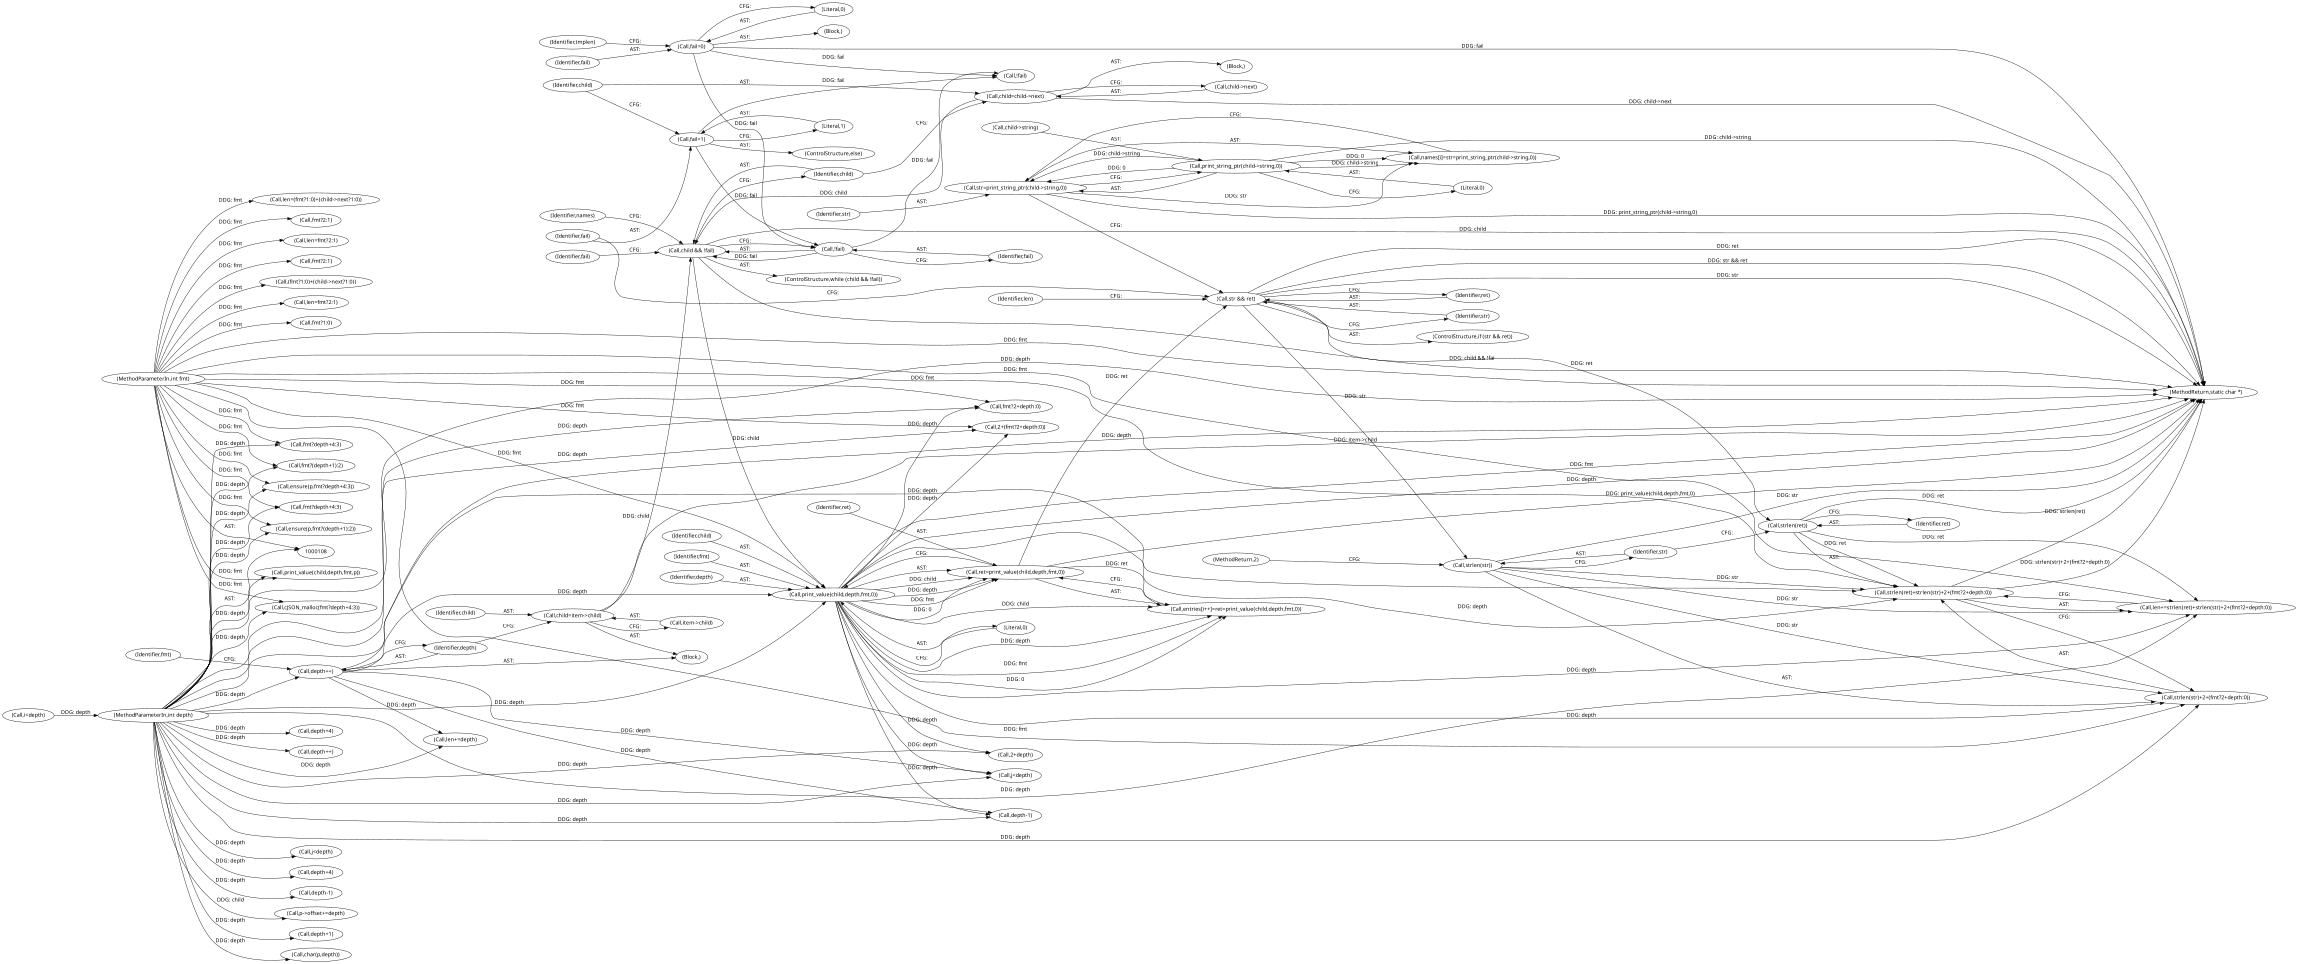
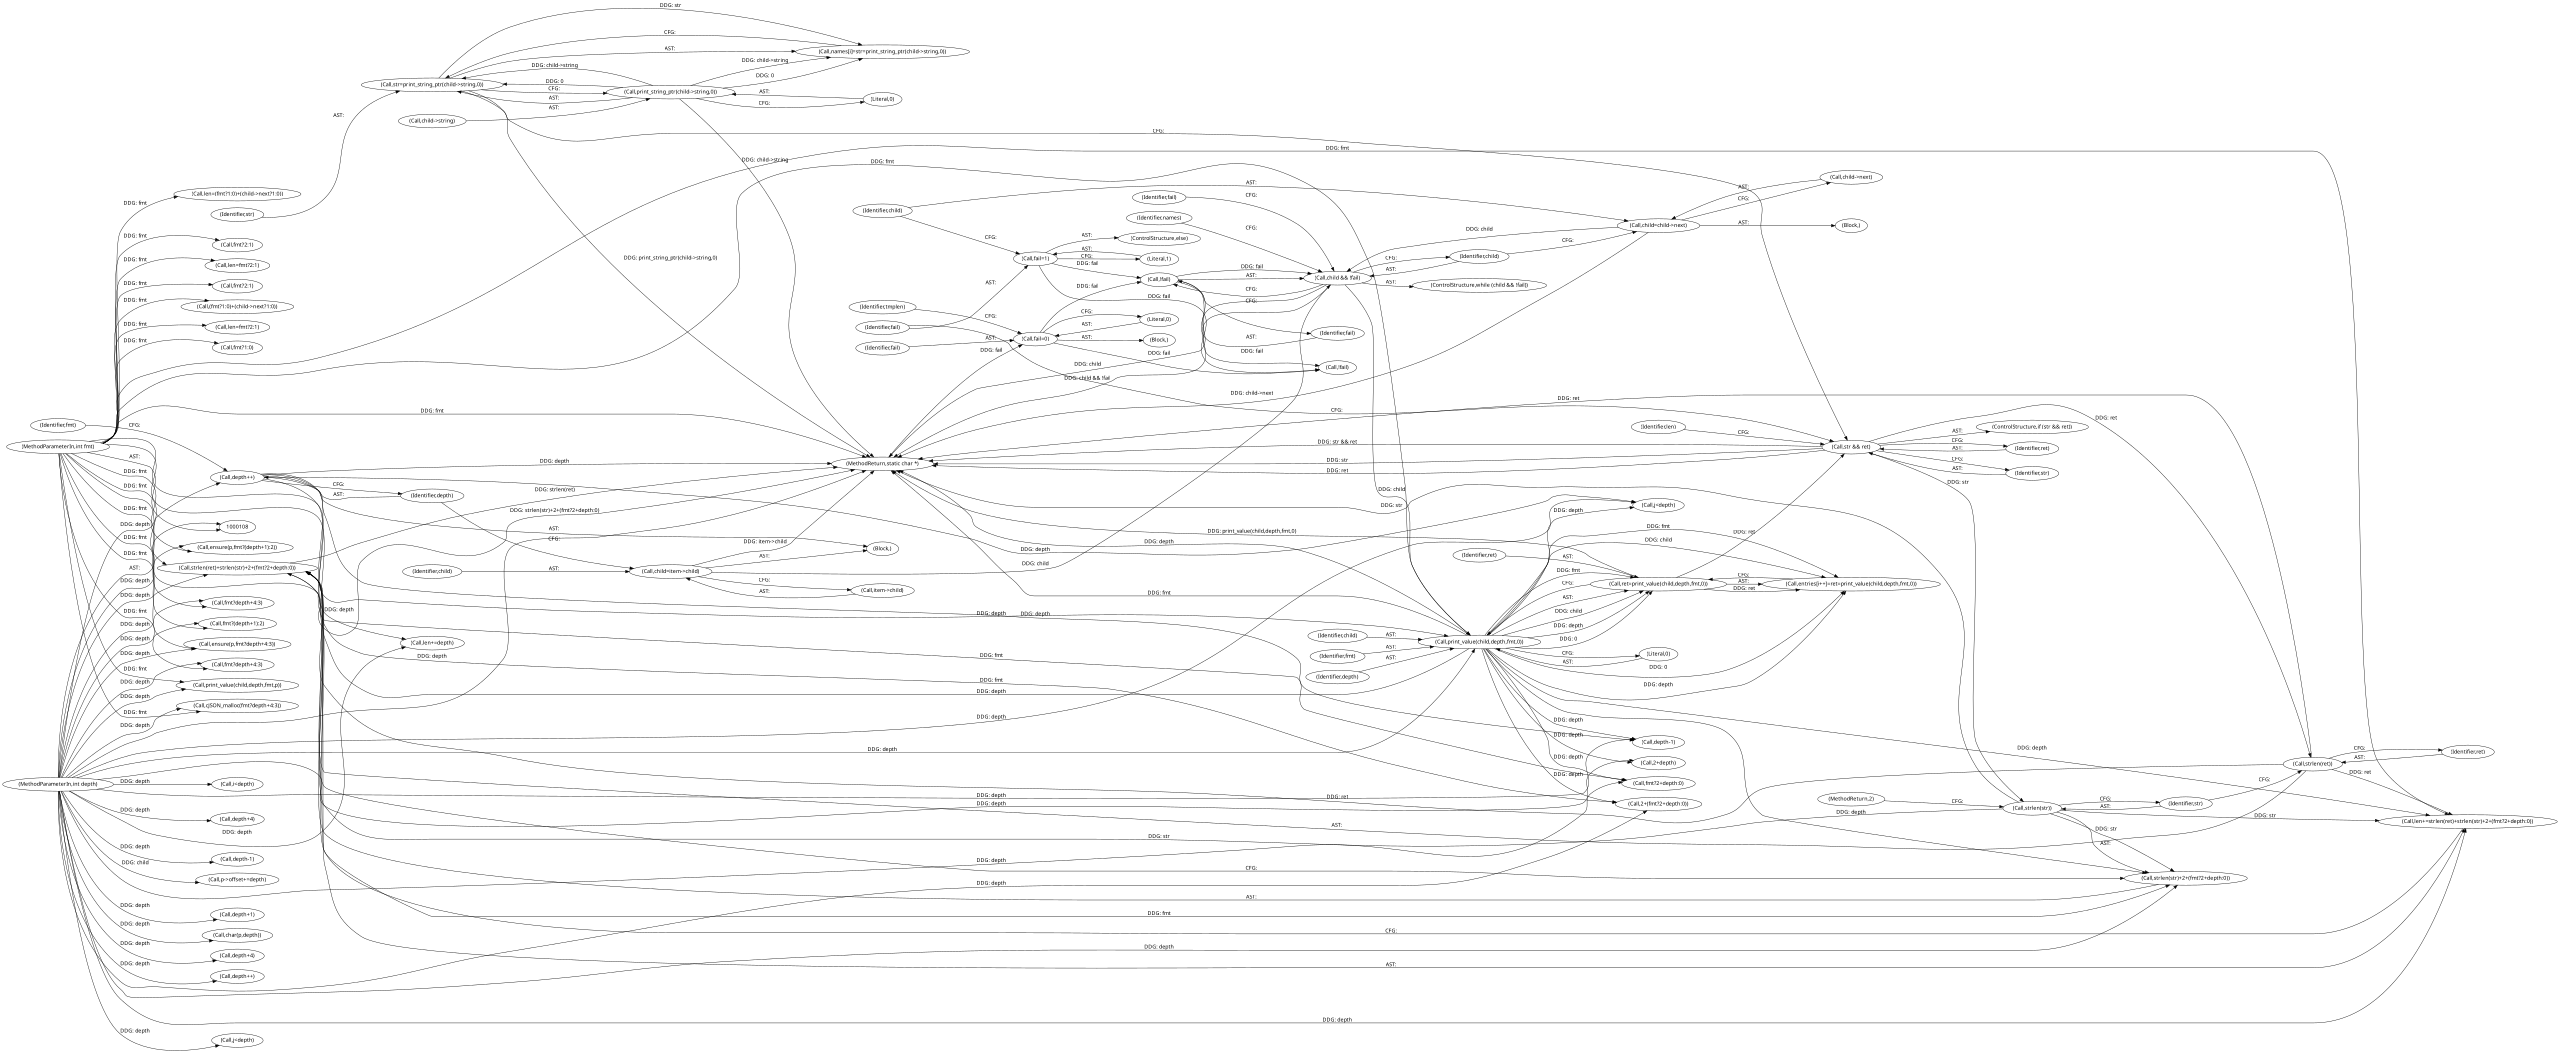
(1556, 49) -> (948, 395)
(74, 715) -> (161, 784)
